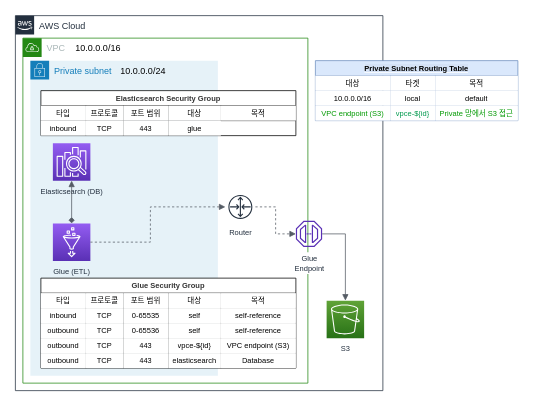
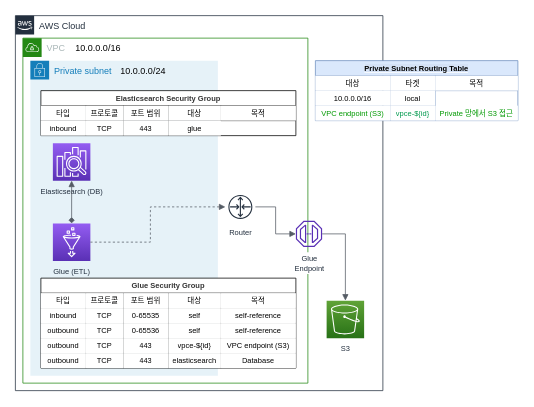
(477, 98) -> none
(276, 217) -> (276, 217)
